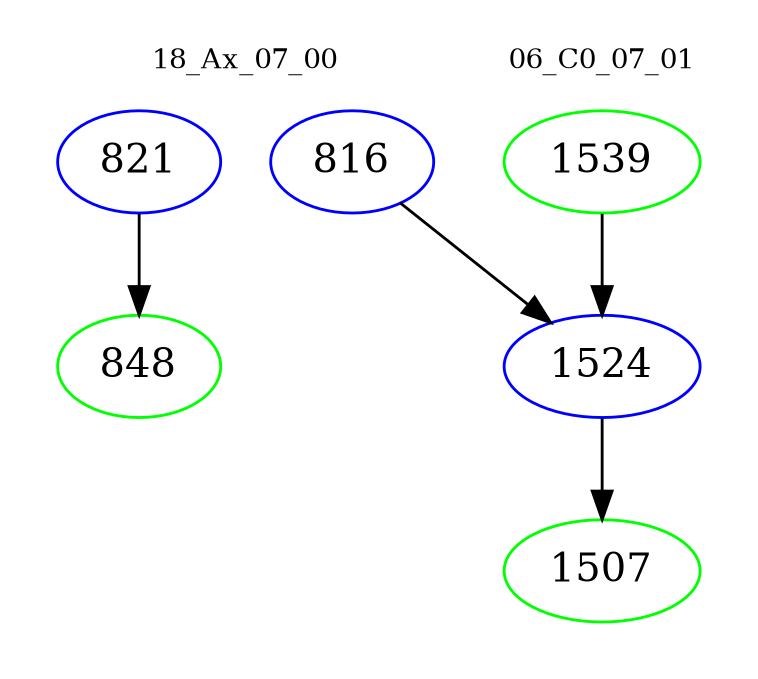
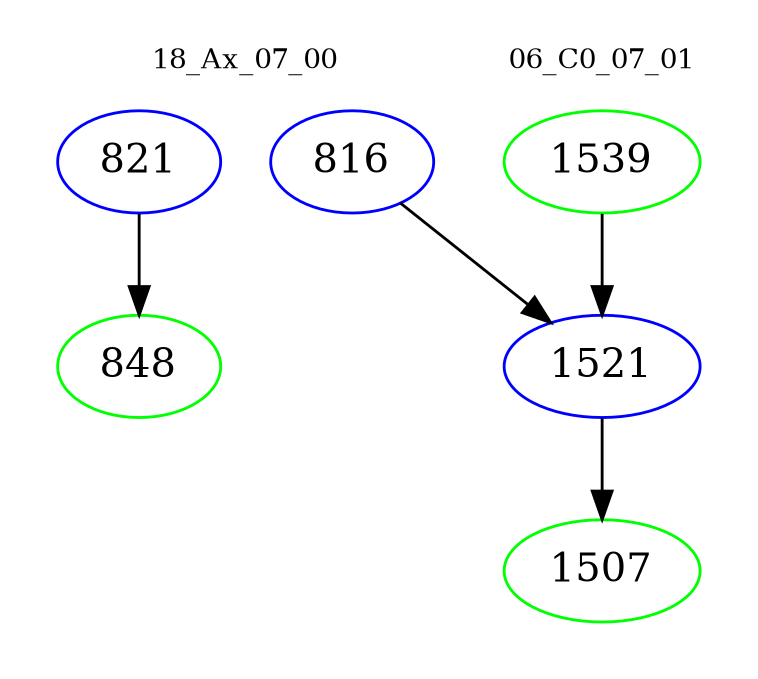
(602, 366) -> (602, 366)
